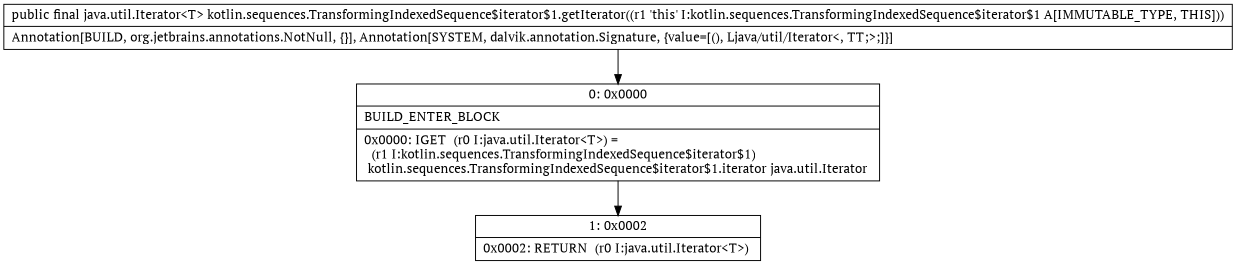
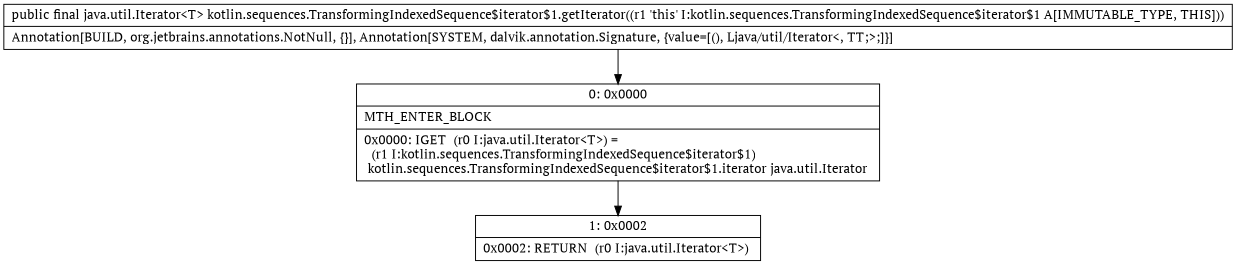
(432, 117) -> (428, 117)
